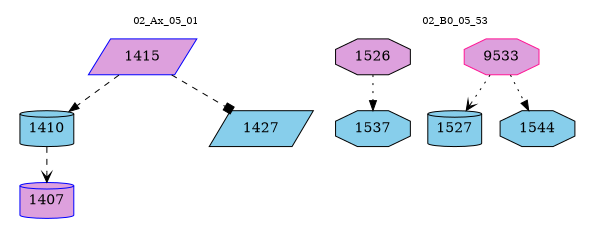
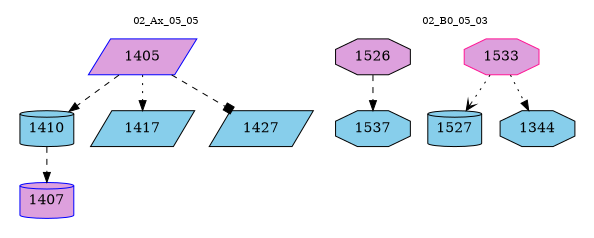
(166, 21) -> (166, 21)
(455, 21) -> (455, 21)
(143, 57) -> (143, 57)
(502, 57) -> (502, 57)
(373, 88) -> (373, 88)
none -> (143, 129)
(538, 129) -> (538, 129)
(47, 160) -> (47, 160)
